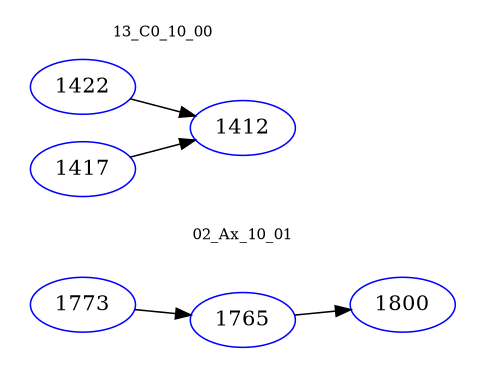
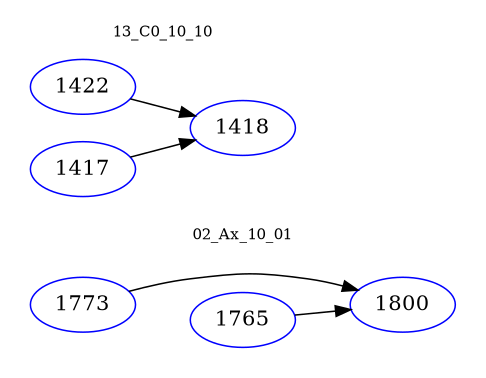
(163, 33) -> (163, 33)
(243, 128) -> (243, 128)
(155, 312) -> (236, 274)
